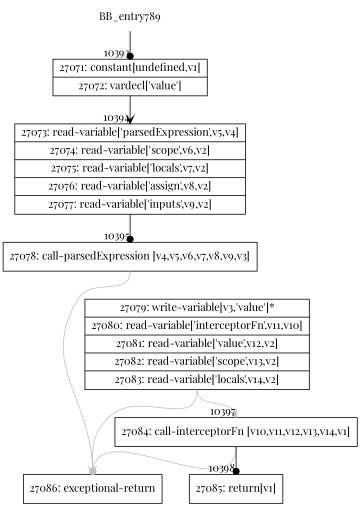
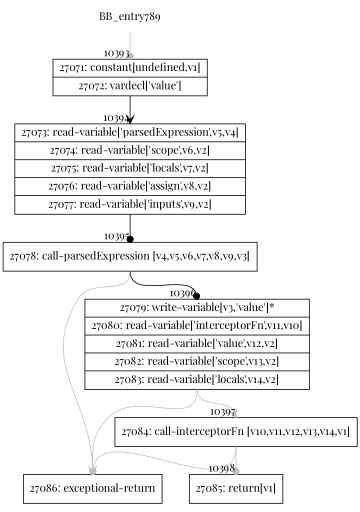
(130, 42) -> (130, 42)
none -> (160, 285)
(236, 461) -> (236, 461)
